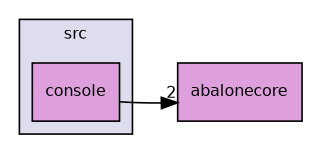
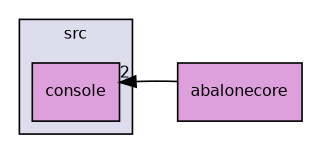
(142, 103) -> (157, 81)
